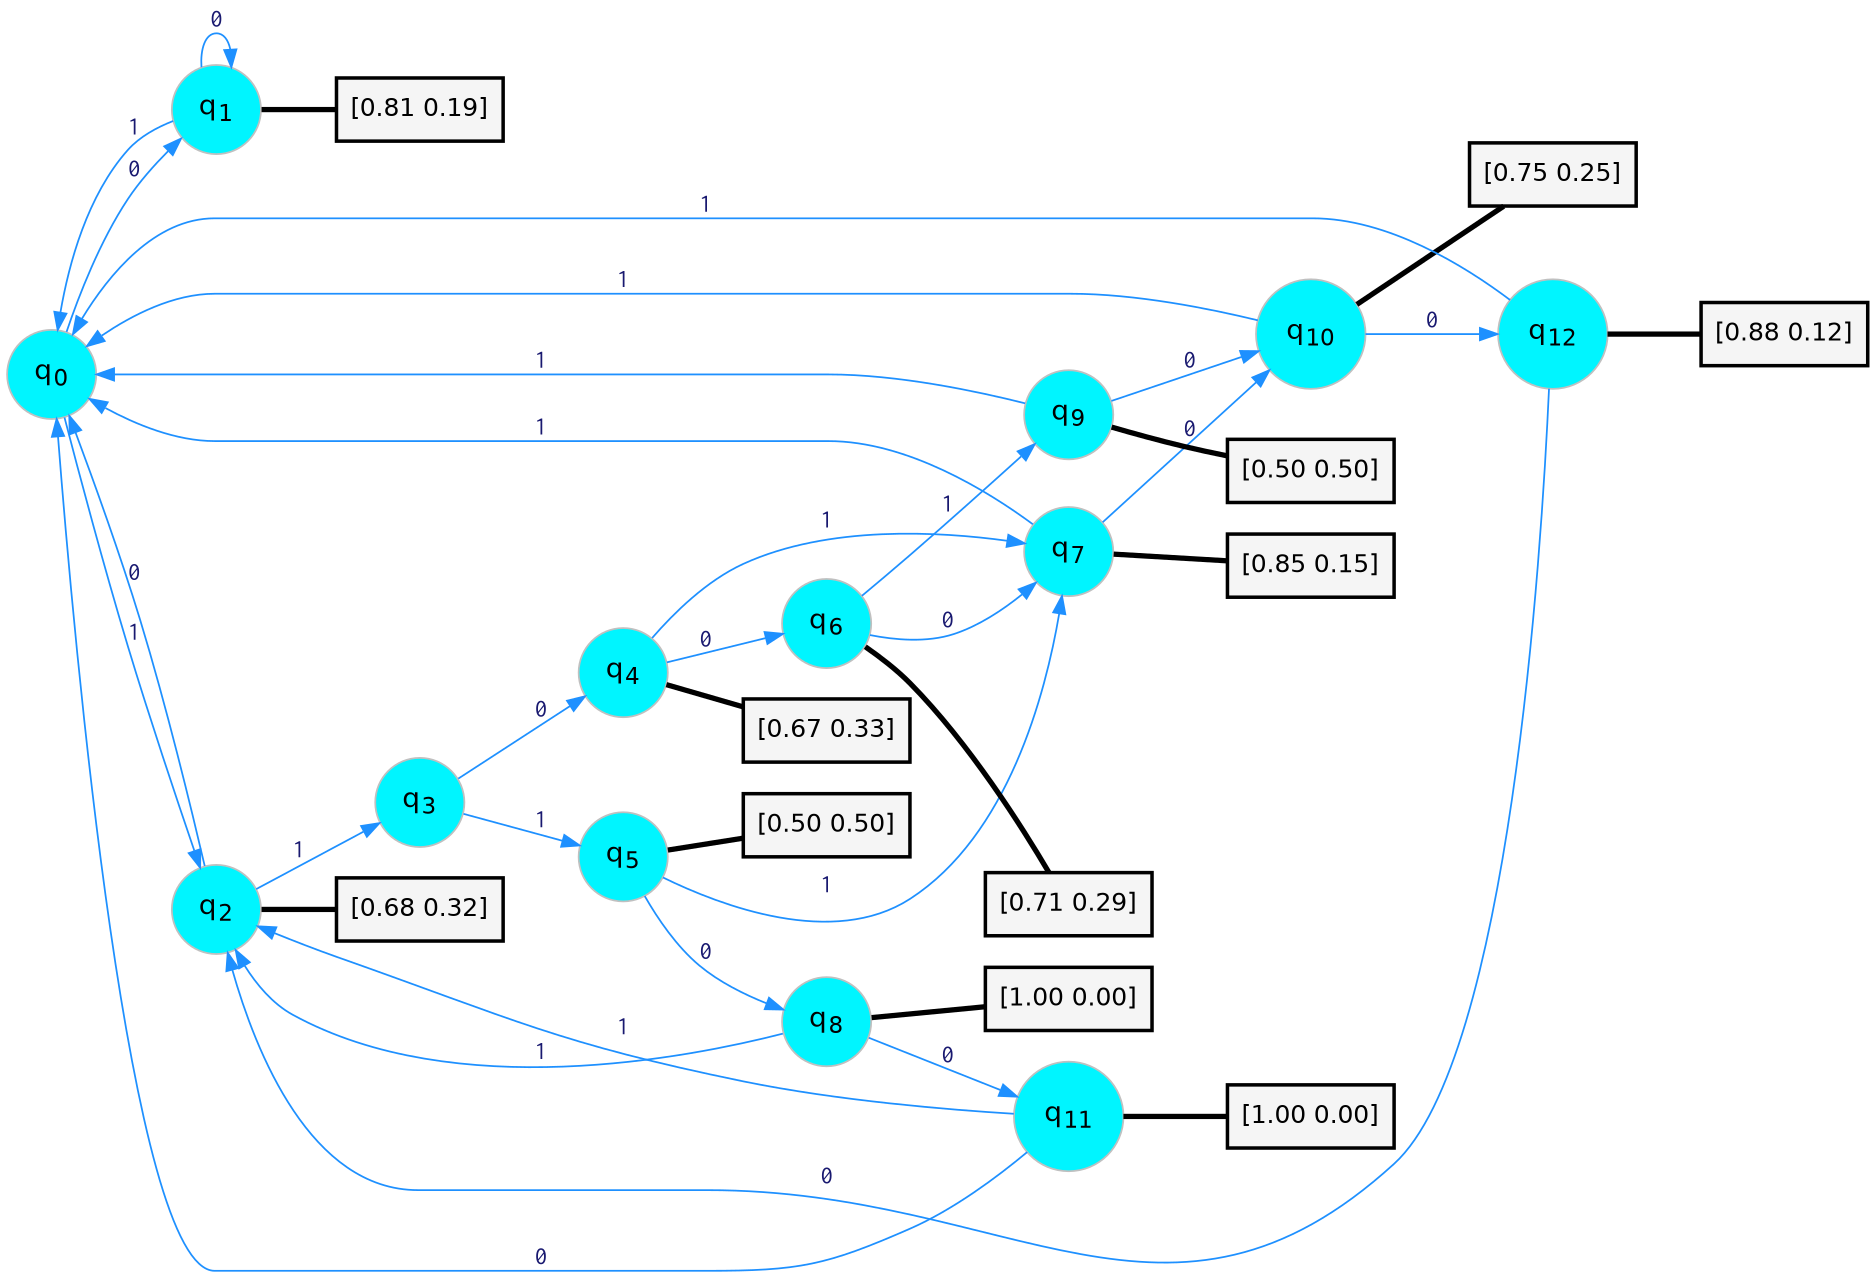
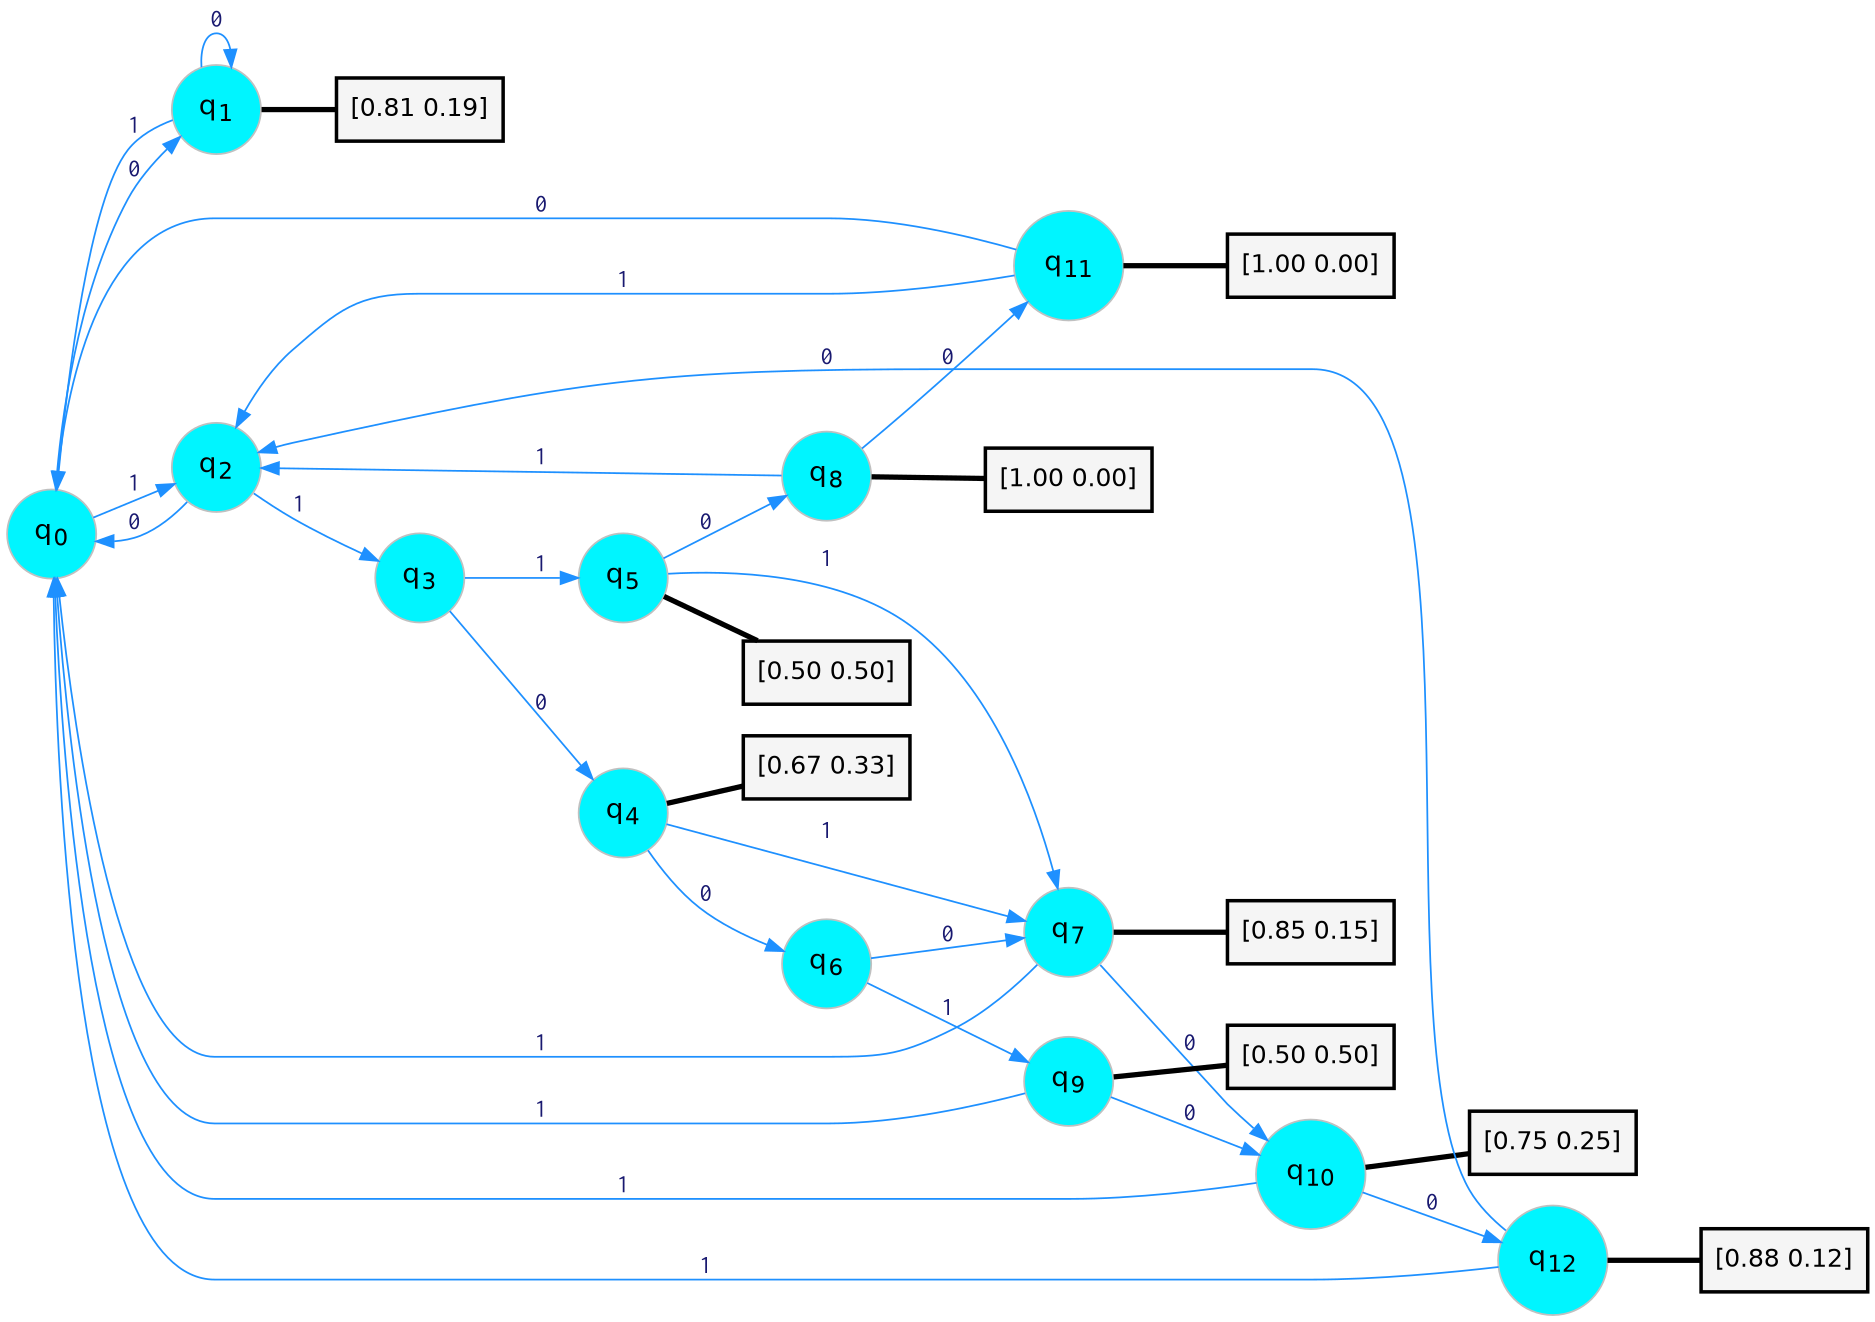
(1069, 904) -> none
(420, 909) -> none
